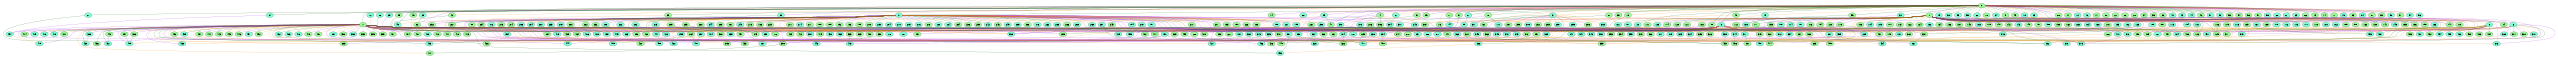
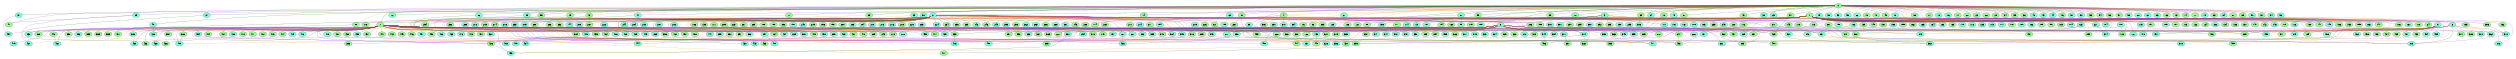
none -> (638, 15)
